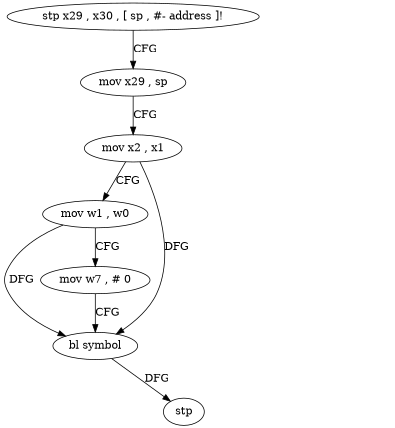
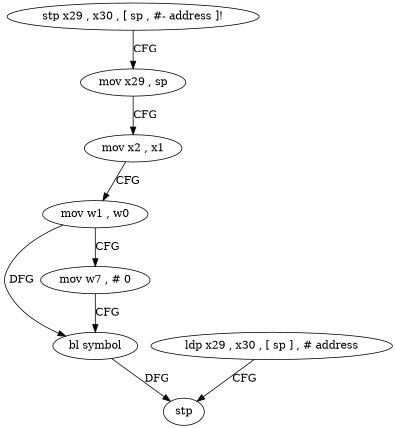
(164, 251) -> none
none -> (272, 346)
